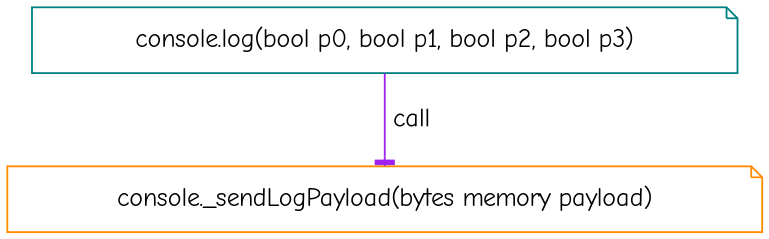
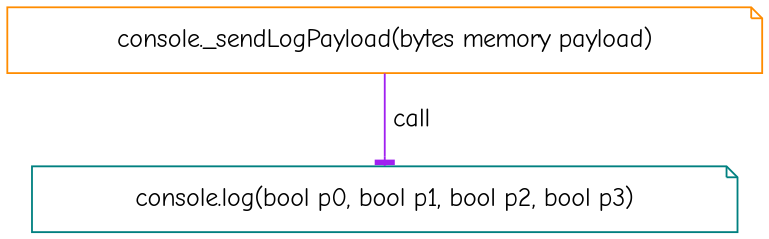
(385, 115) -> (385, 115)
